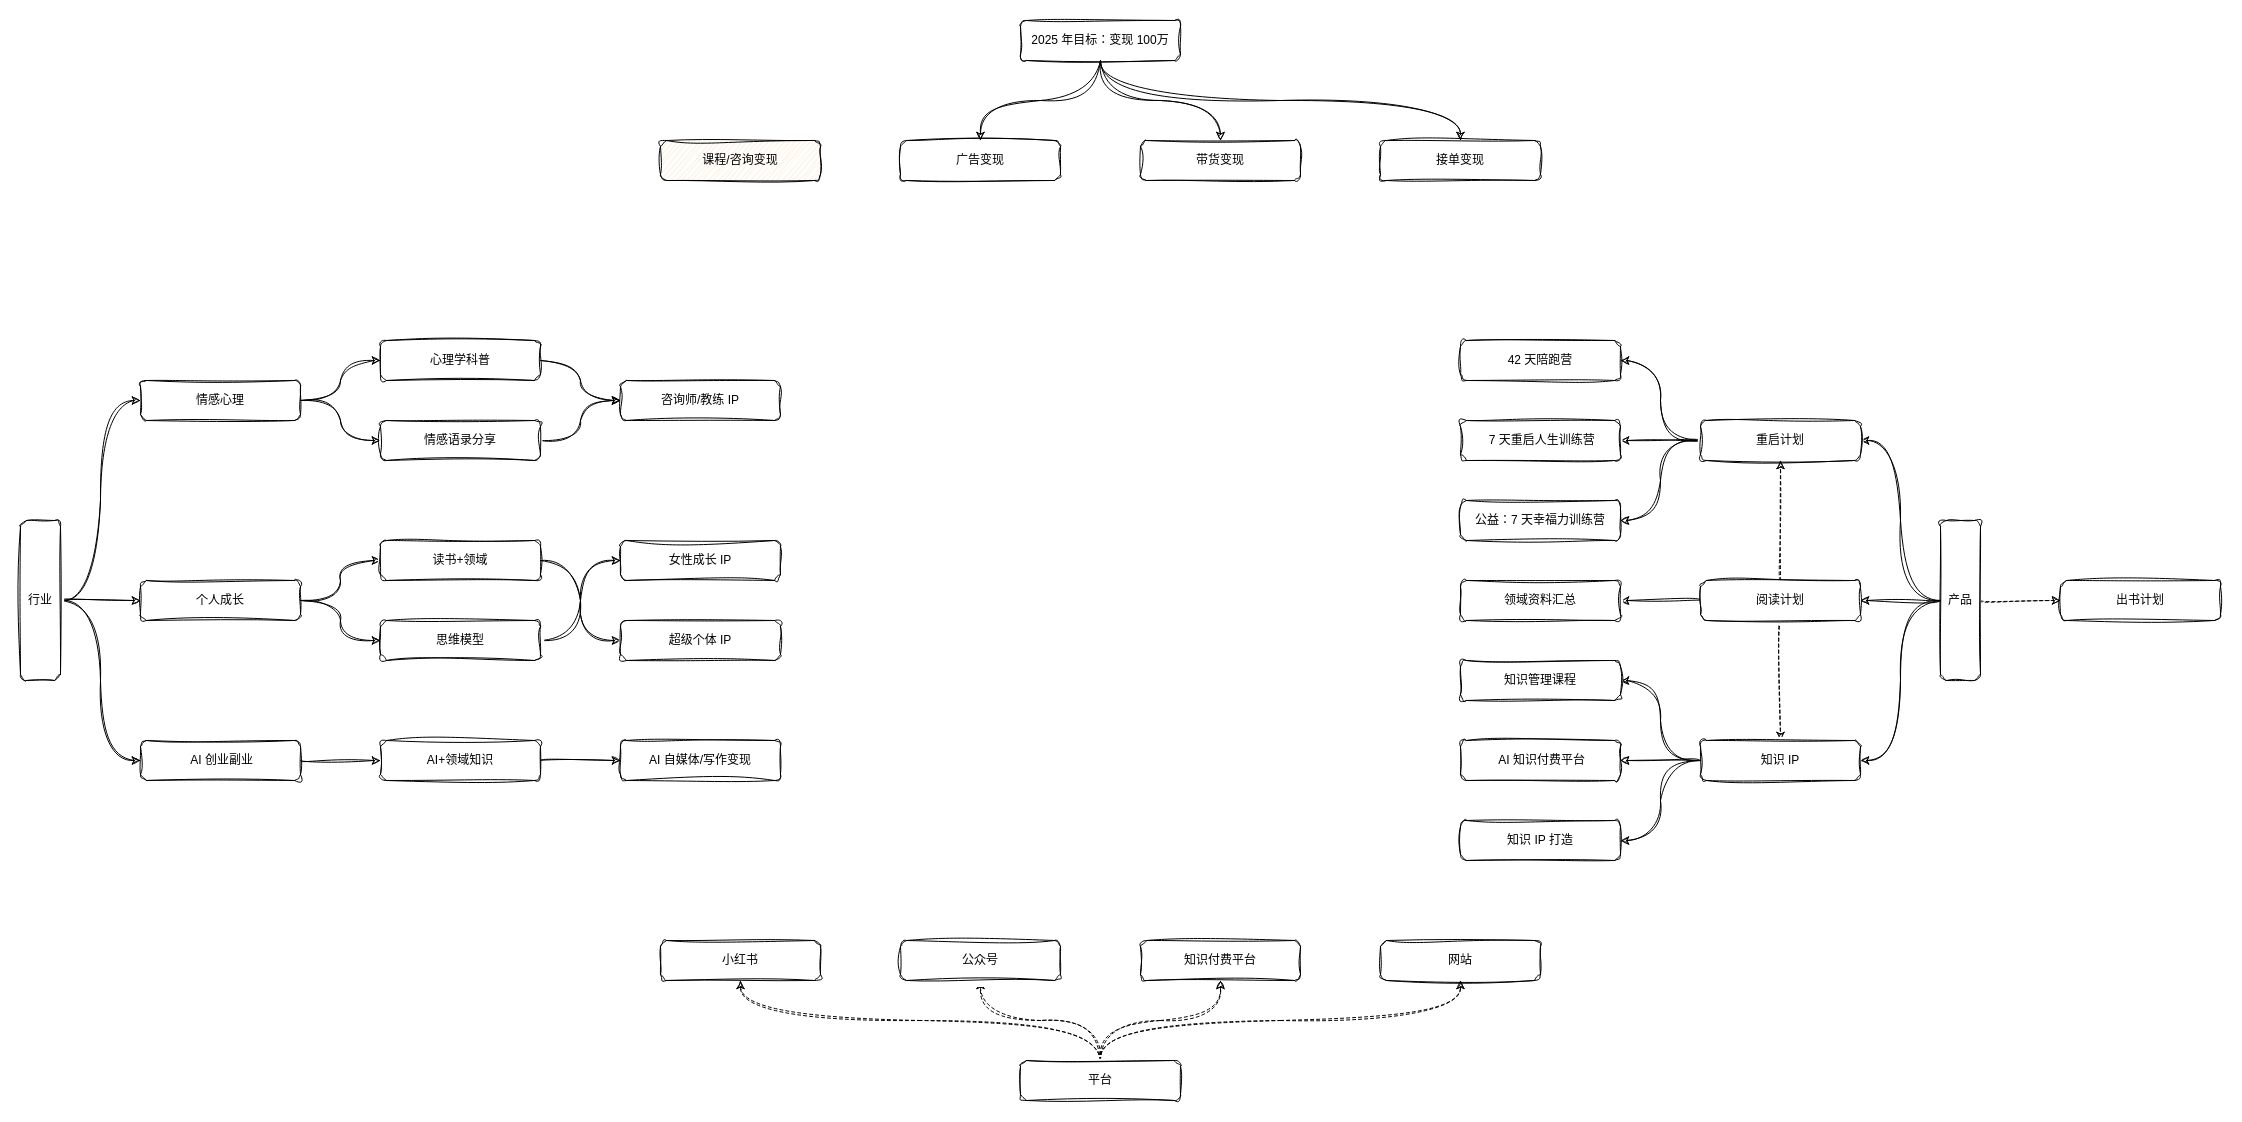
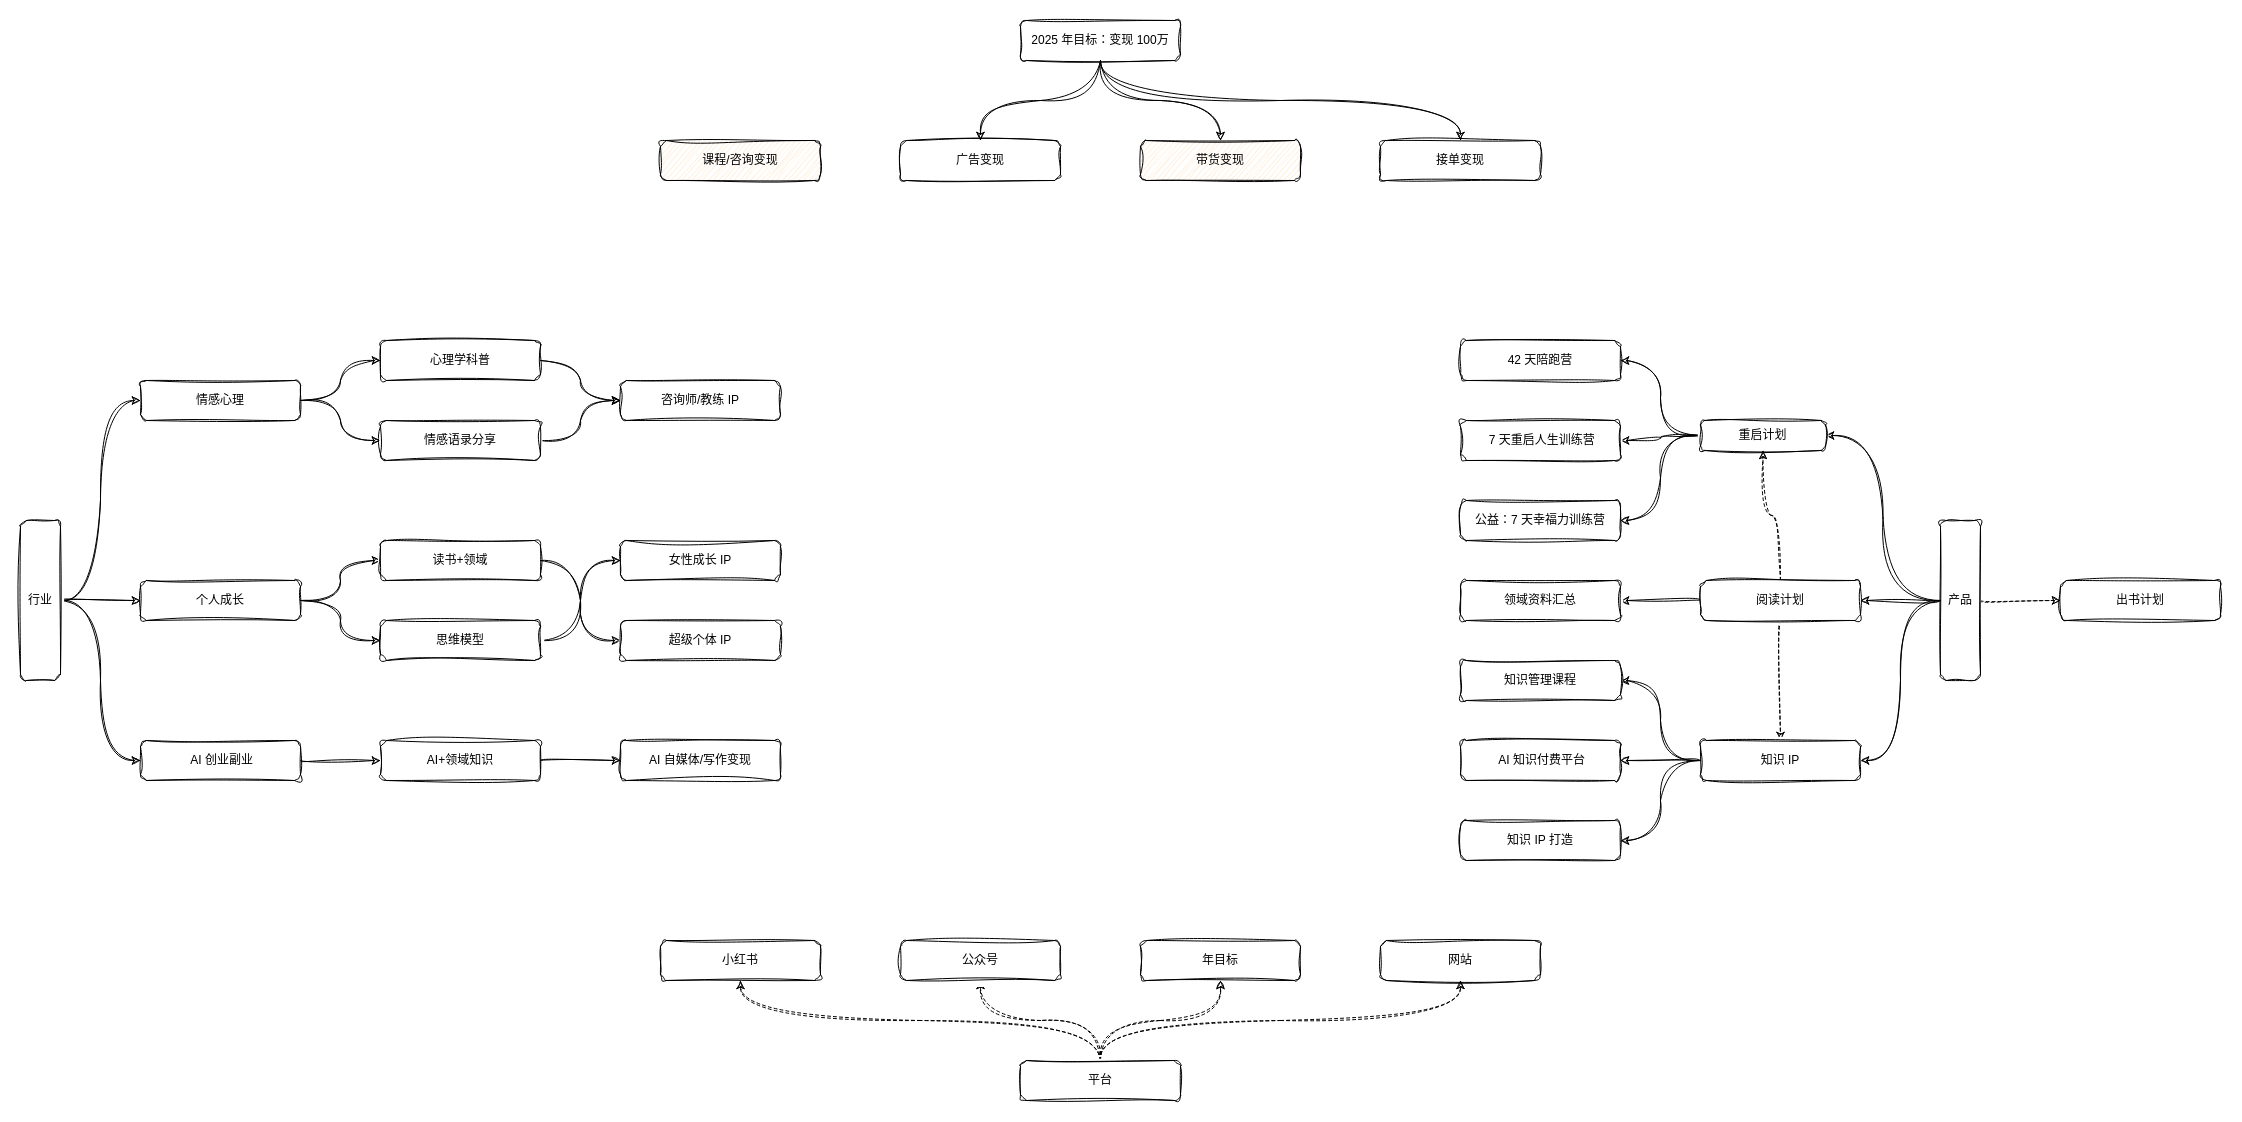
(1221, 161) -> (1221, 161)
(1781, 441) -> (1763, 436)
(1221, 961) -> (1221, 961)
